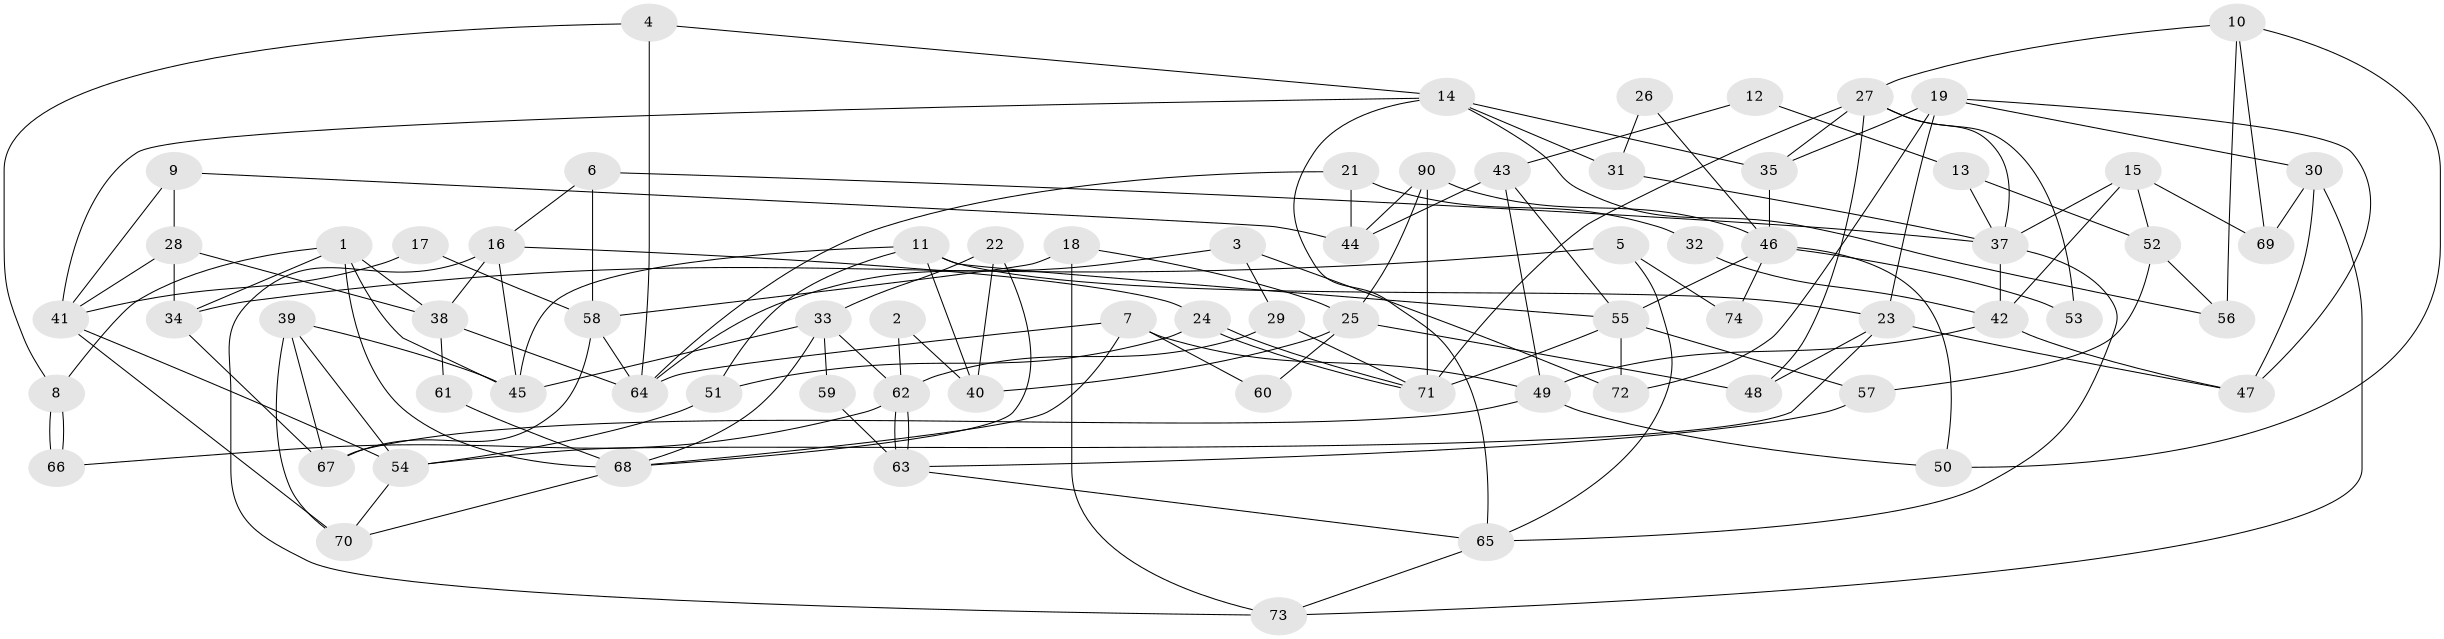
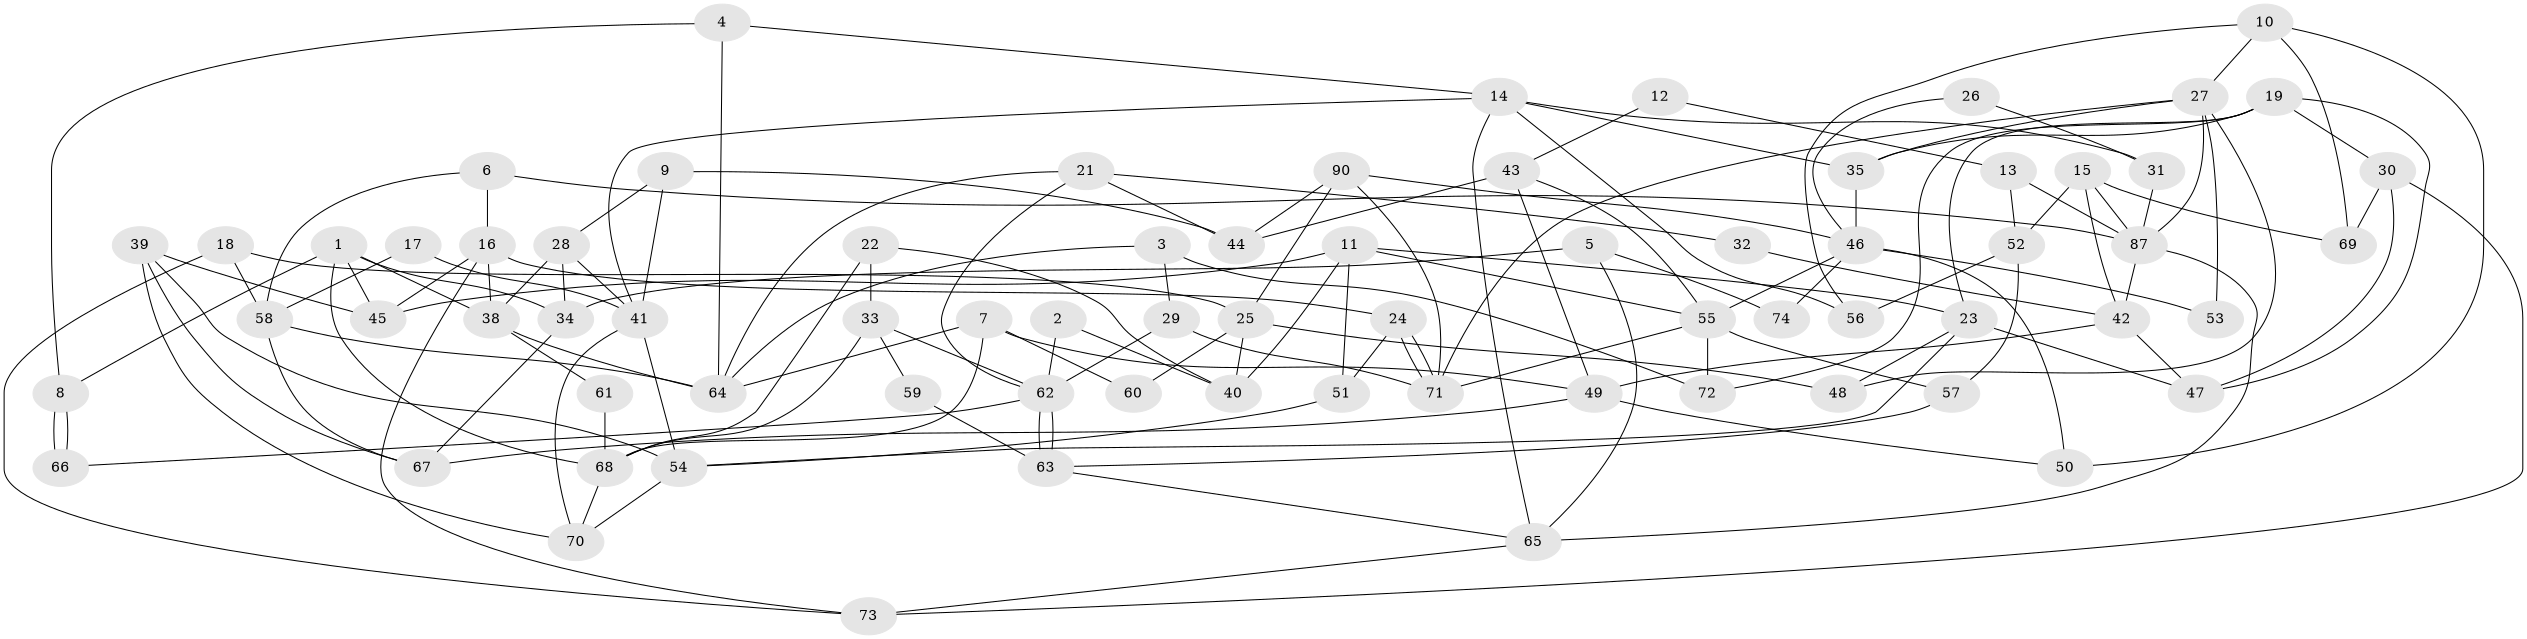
(2000, 245) -> (2139, 245)
none -> (946, 303)
(665, 358) -> none
